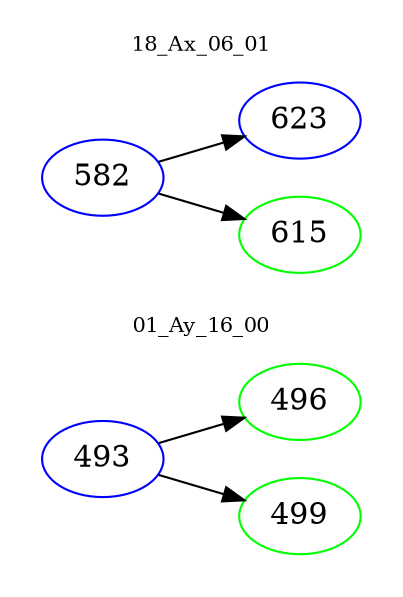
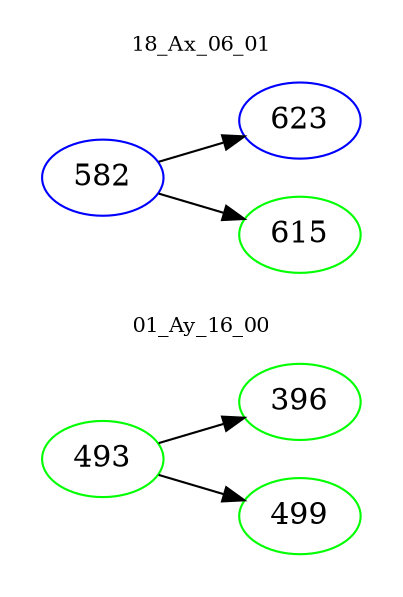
(300, 402) -> (300, 402)
(103, 459) -> (103, 459)
